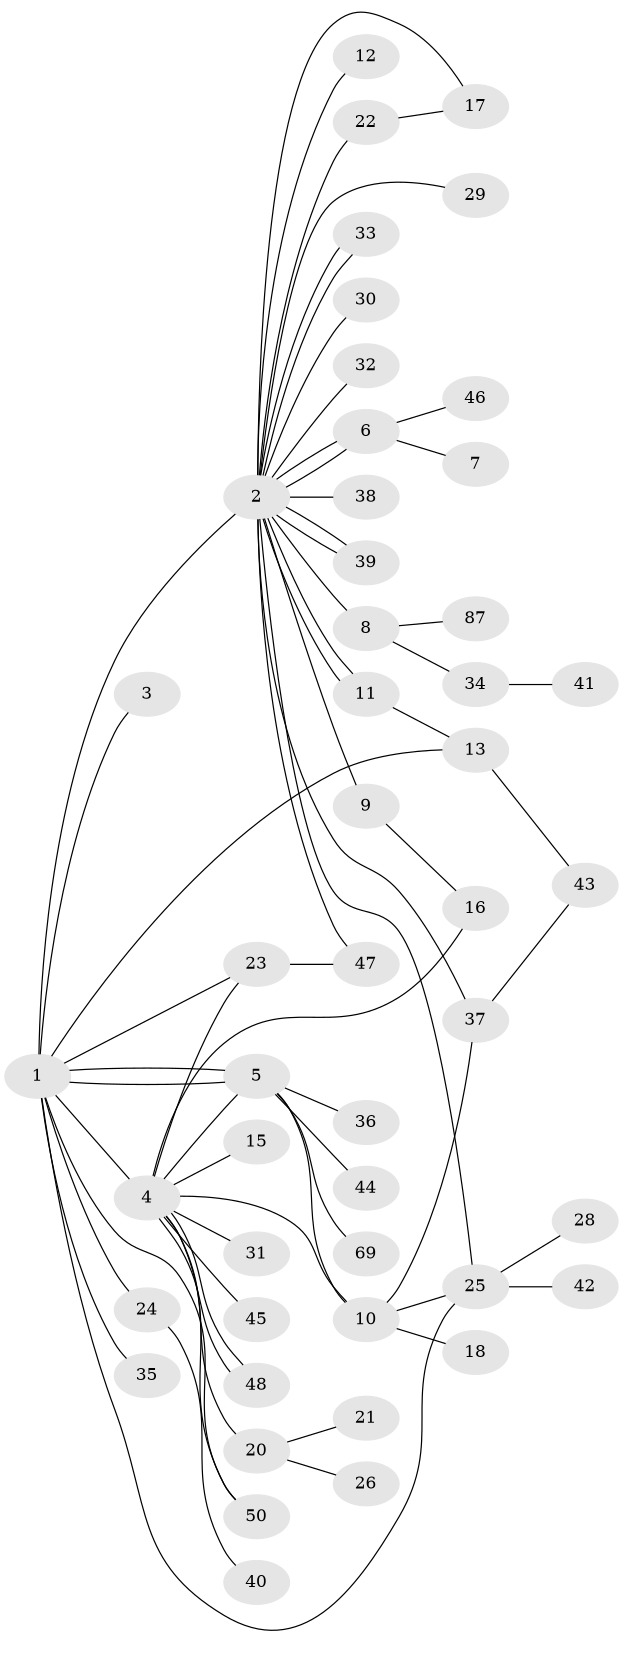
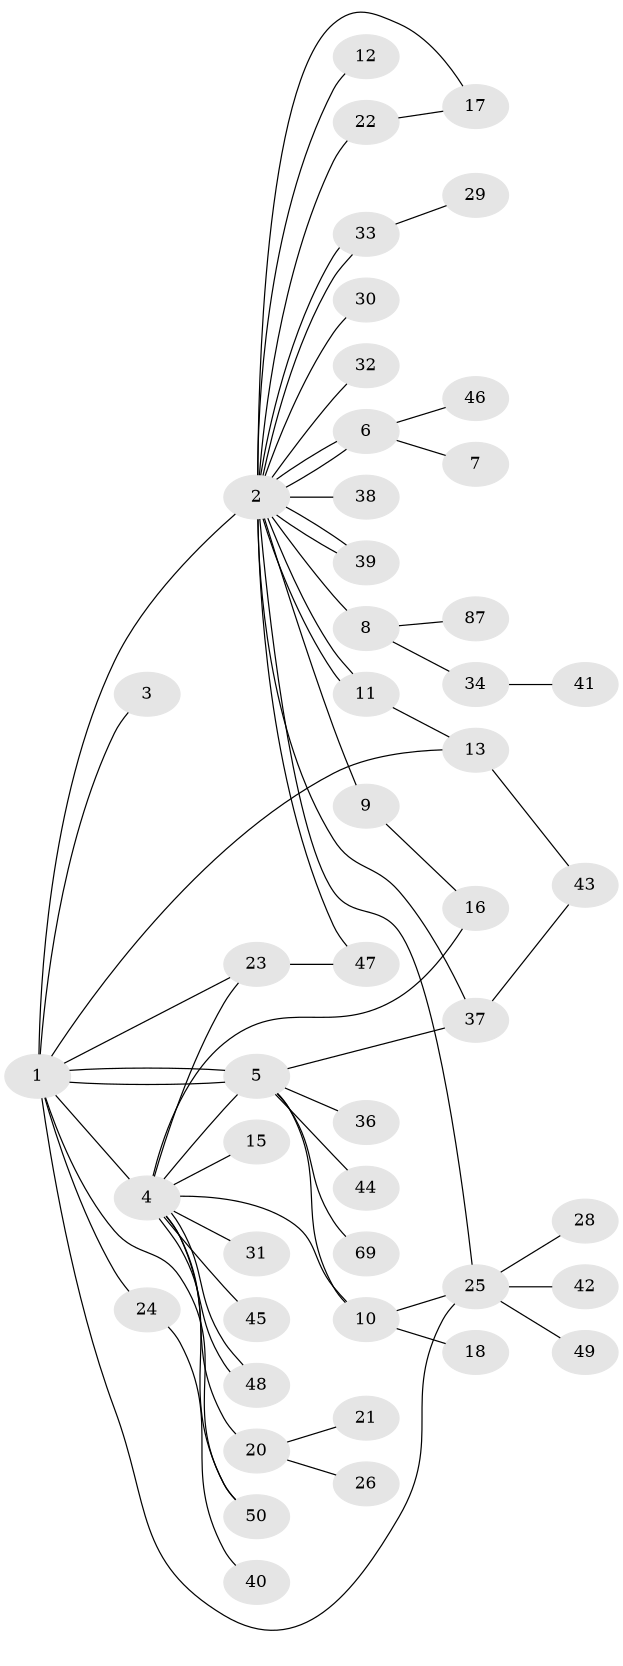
(318, 221) -> (421, 215)
(444, 1177) -> (366, 1048)
none -> (585, 1352)
(147, 1376) -> none
